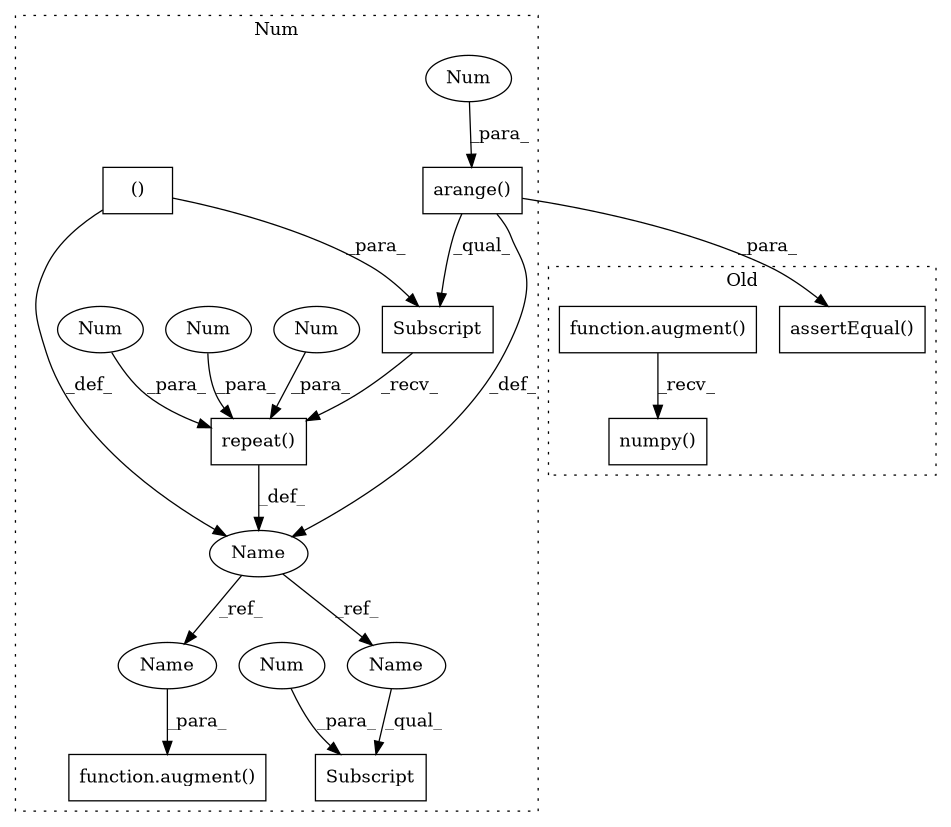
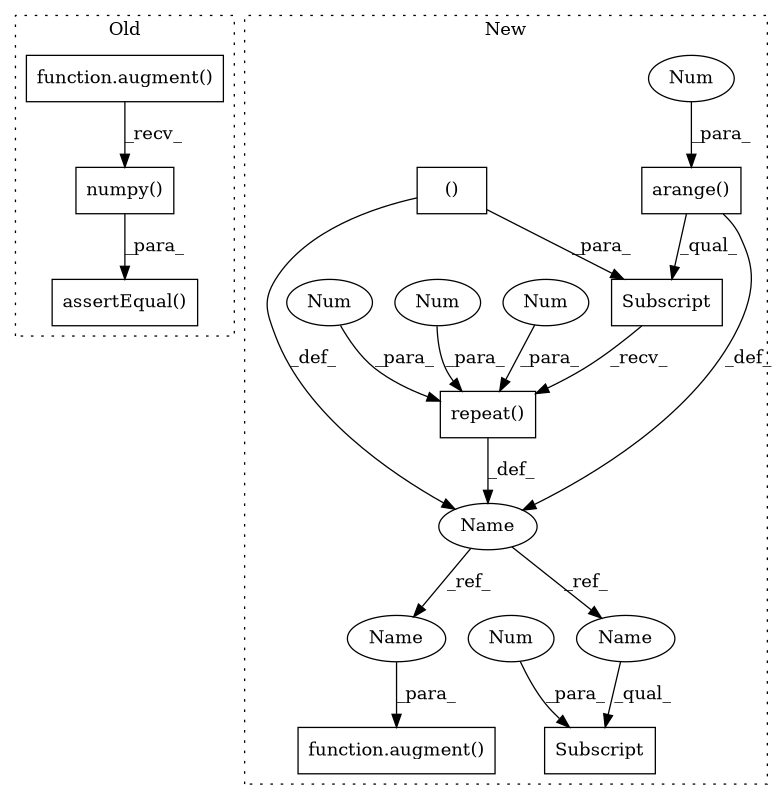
(277, 30) -> (506, 30)
(676, 232) -> (125, 240)
